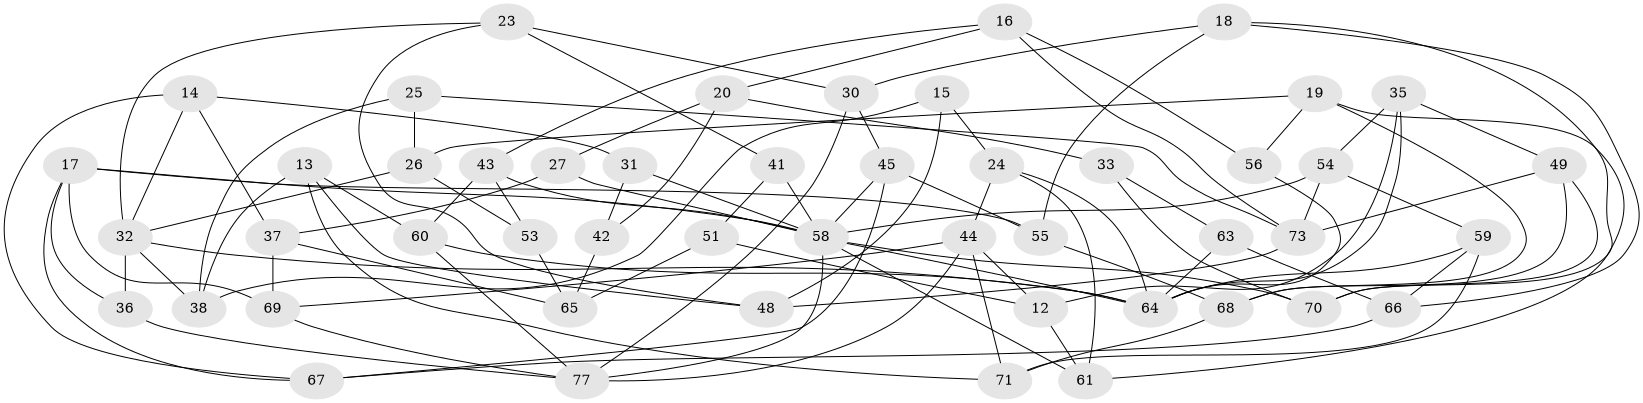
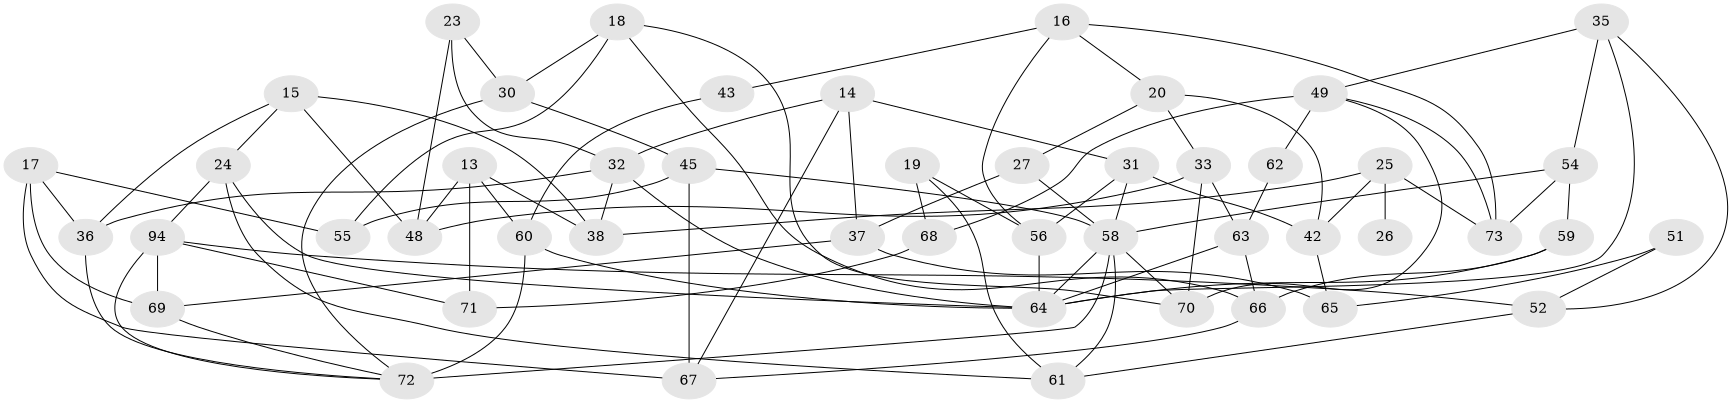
(903, 117) -> none
none -> (178, 154)
(777, 166) -> none
none -> (1275, 166)
none -> (1098, 192)
(518, 196) -> none
(270, 201) -> none
none -> (1346, 204)
(651, 207) -> none
(530, 237) -> none
(969, 237) -> (158, 237)
(1110, 263) -> none
(1073, 284) -> (813, 212)
(1041, 309) -> (1539, 309)
(1274, 354) -> none
(582, 381) -> (407, 381)
